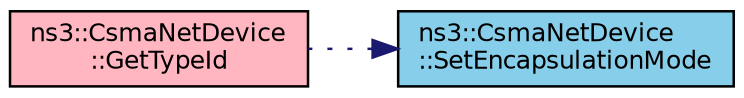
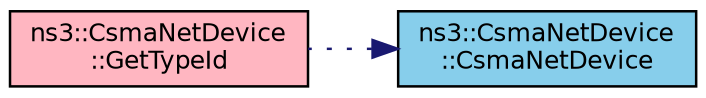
(566, 49) -> (547, 49)
